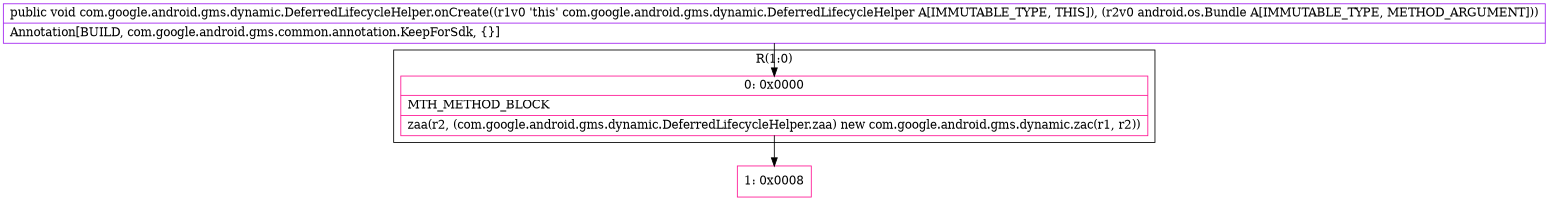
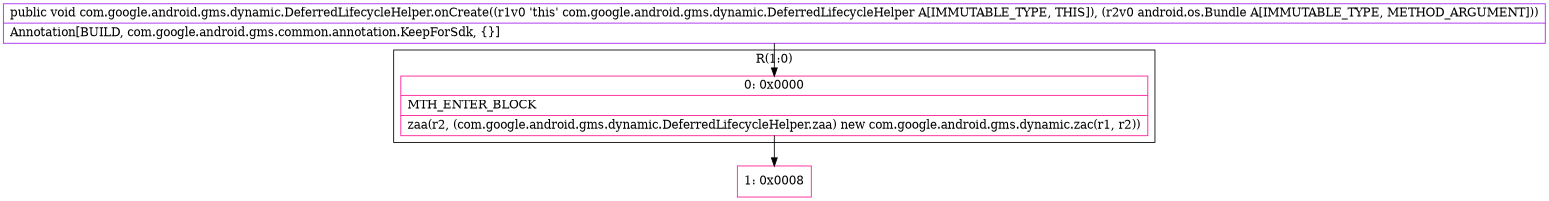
(479, 105) -> (472, 105)
